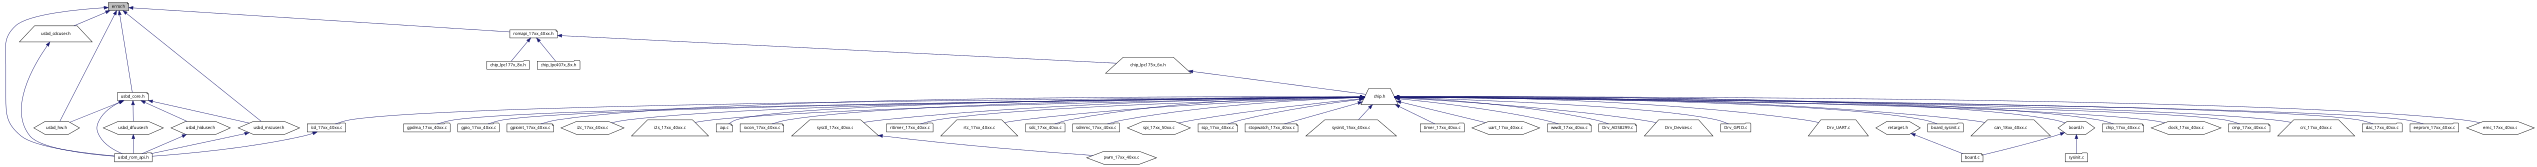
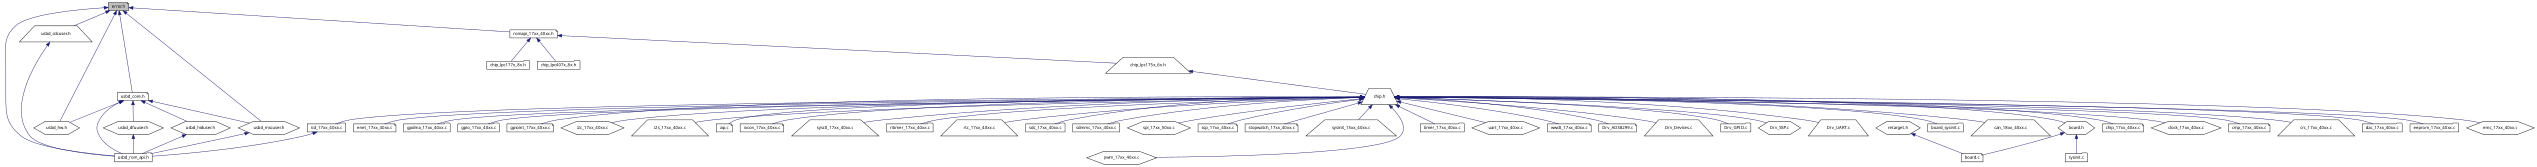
none -> (375, 128)
none -> (1779, 128)
(988, 147) -> (1295, 153)
